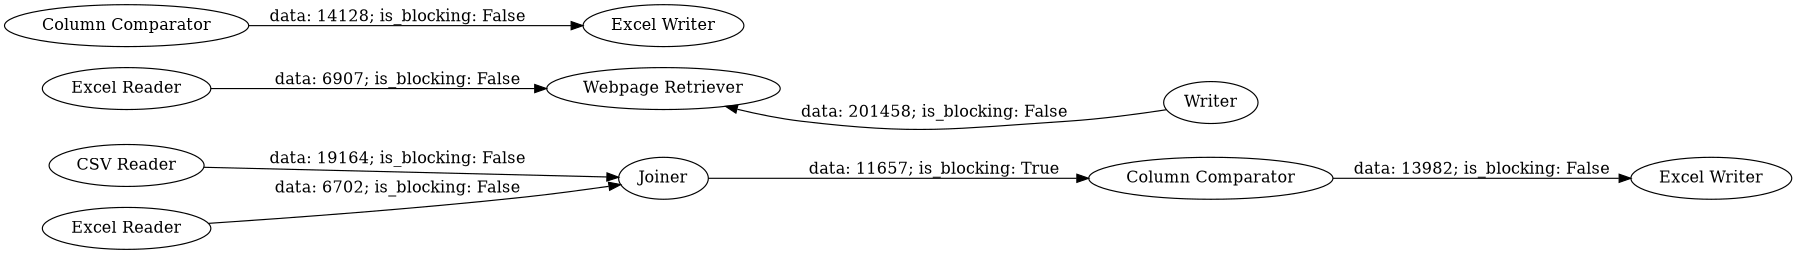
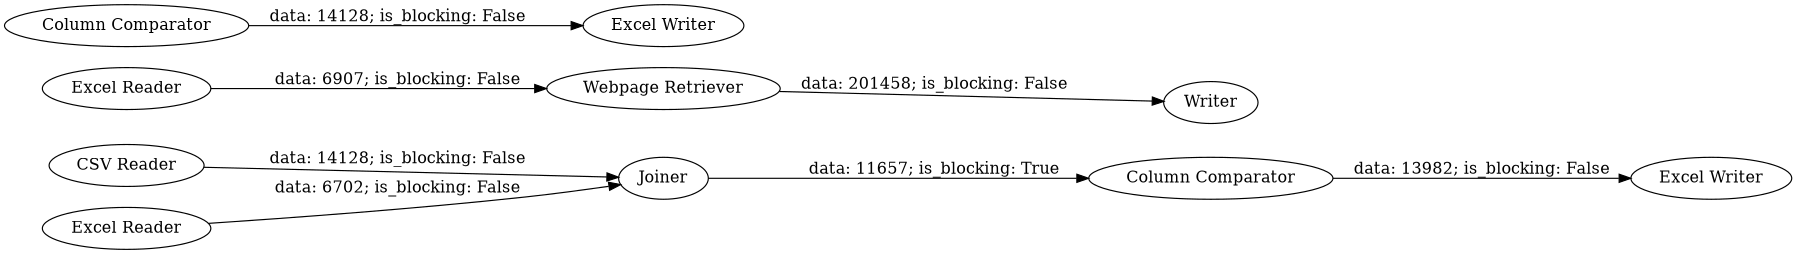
(952, 129) -> (966, 96)
(398, 159) -> (398, 159)
